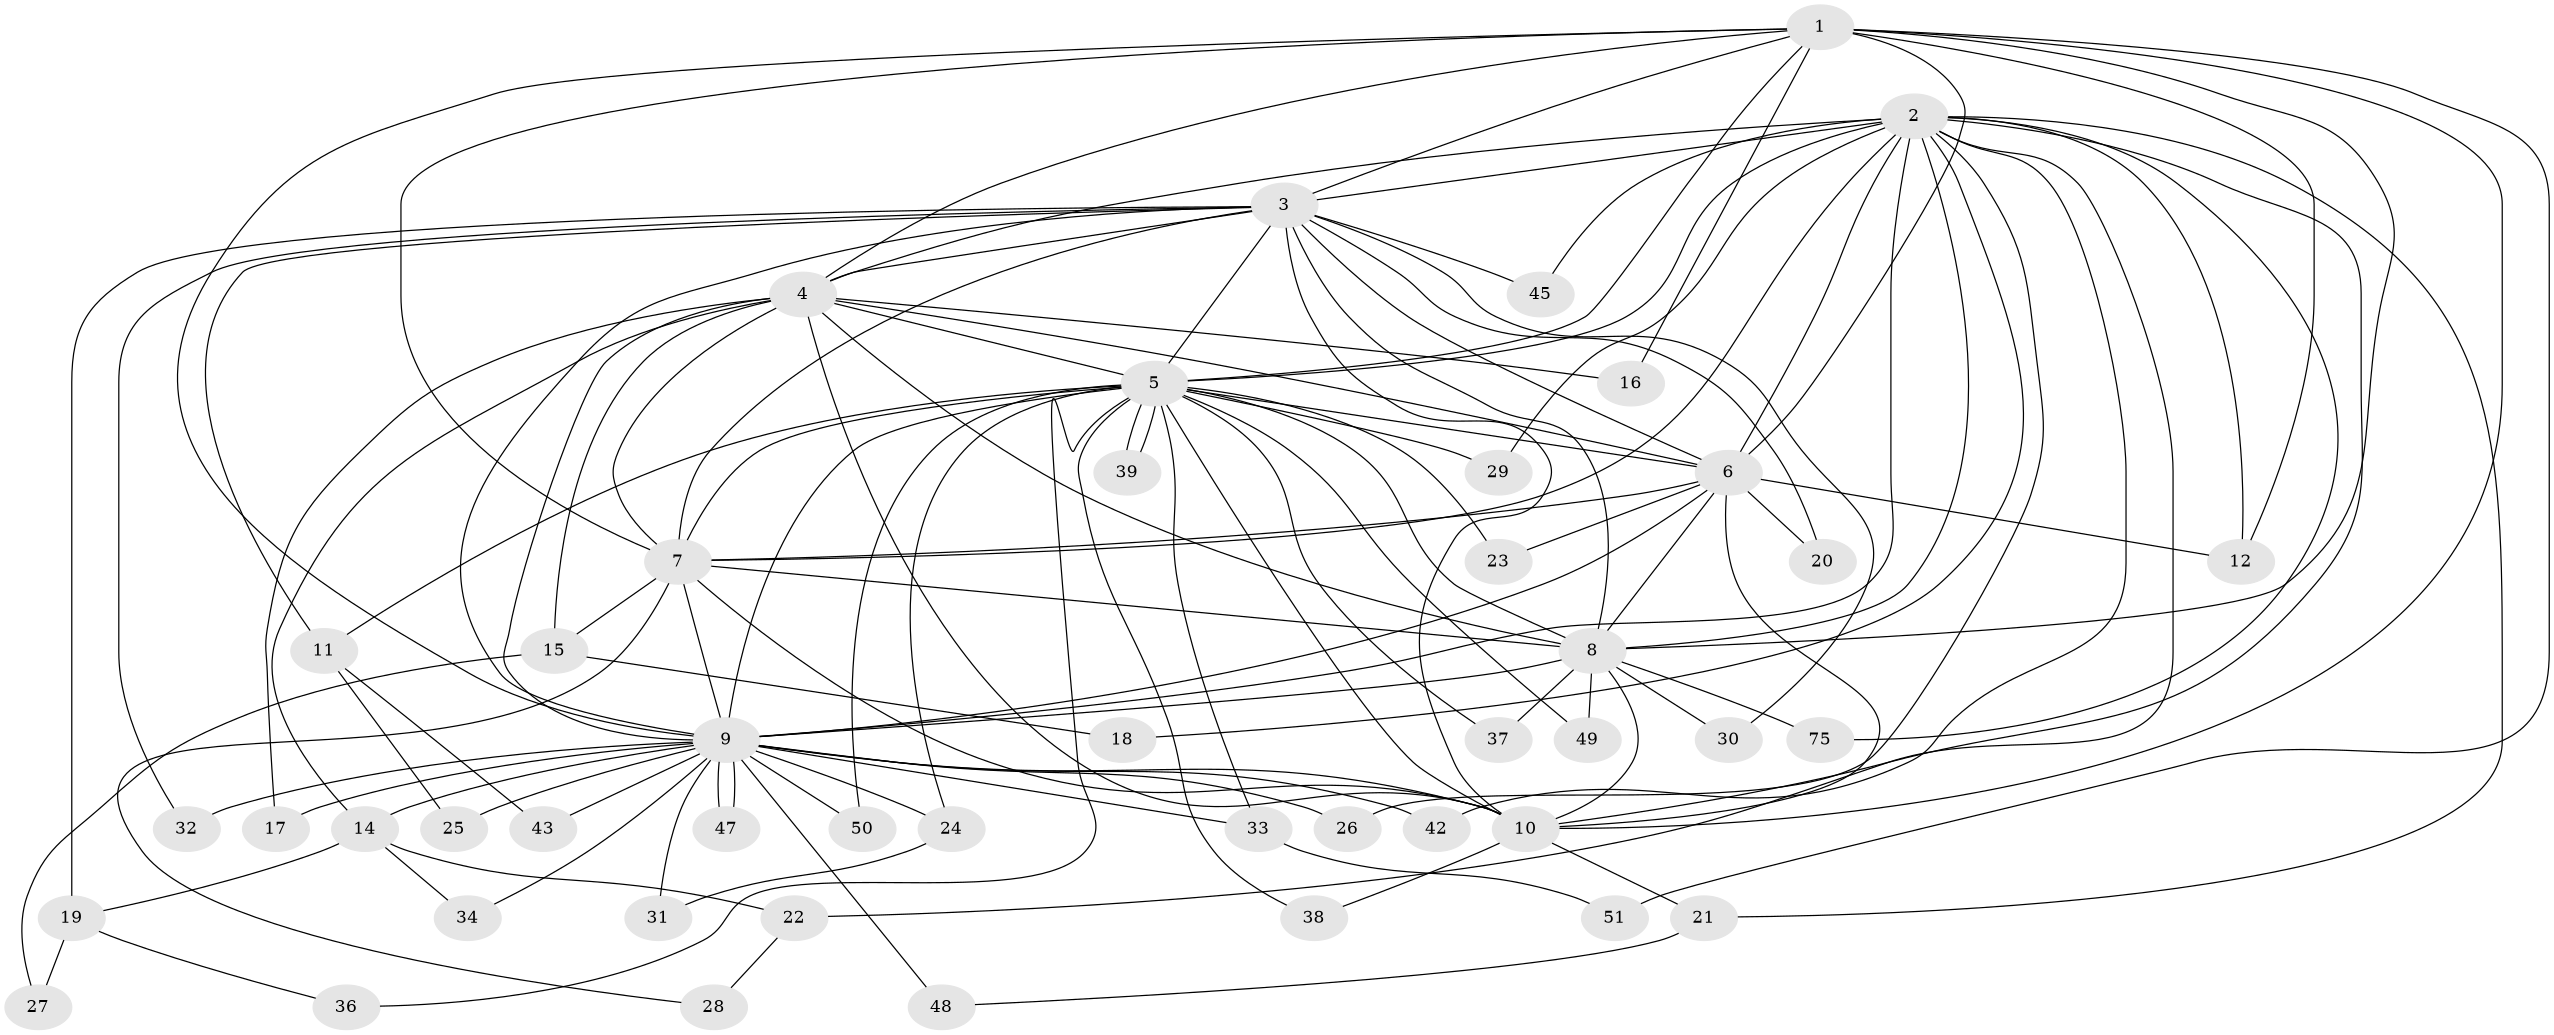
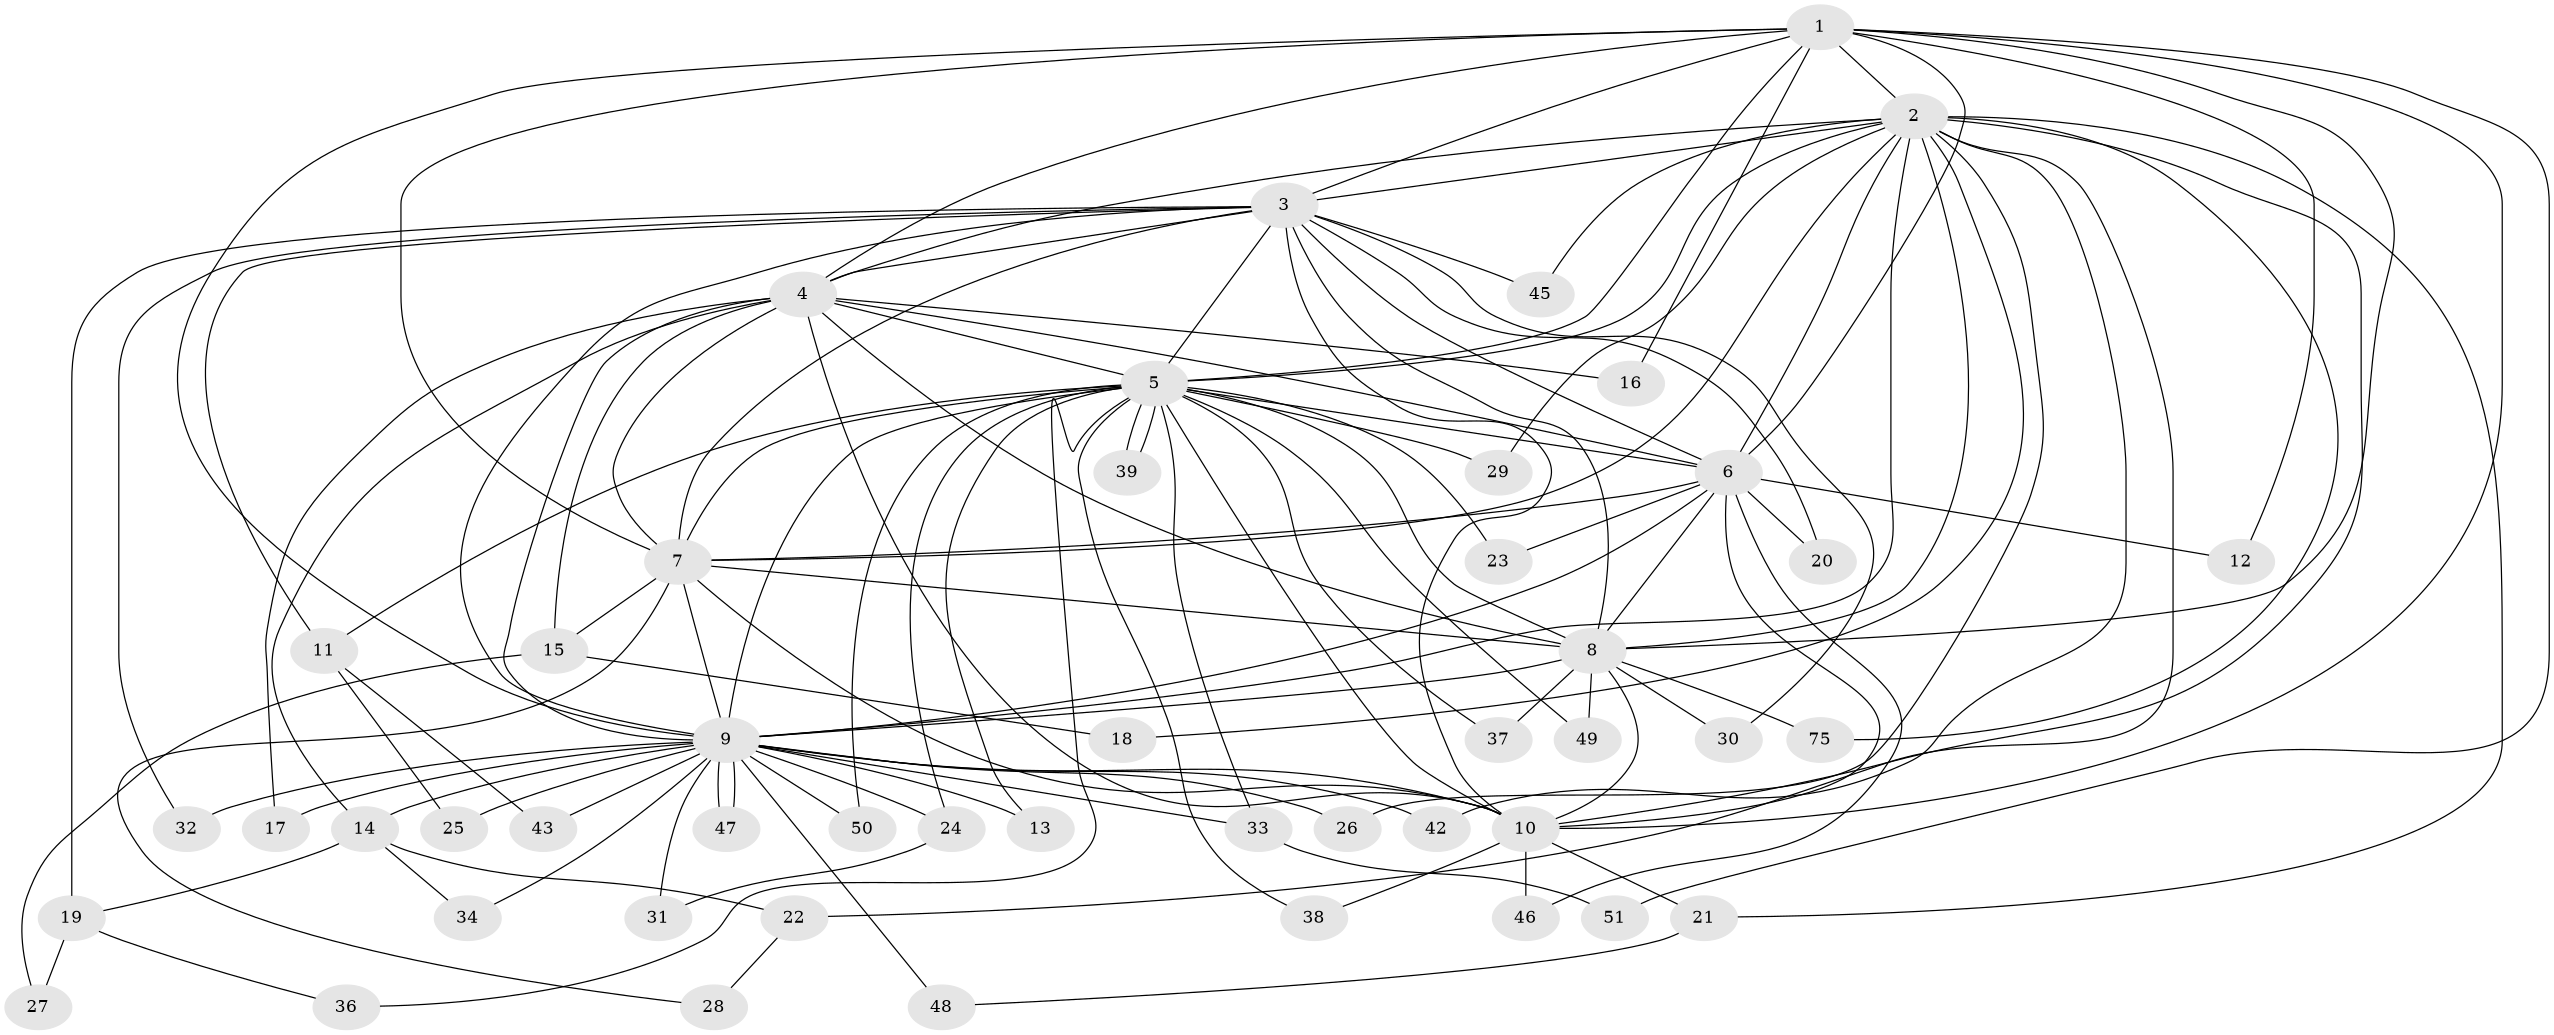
(2191, 252) -> (1867, 72)
none -> (1041, 829)
none -> (1526, 918)
